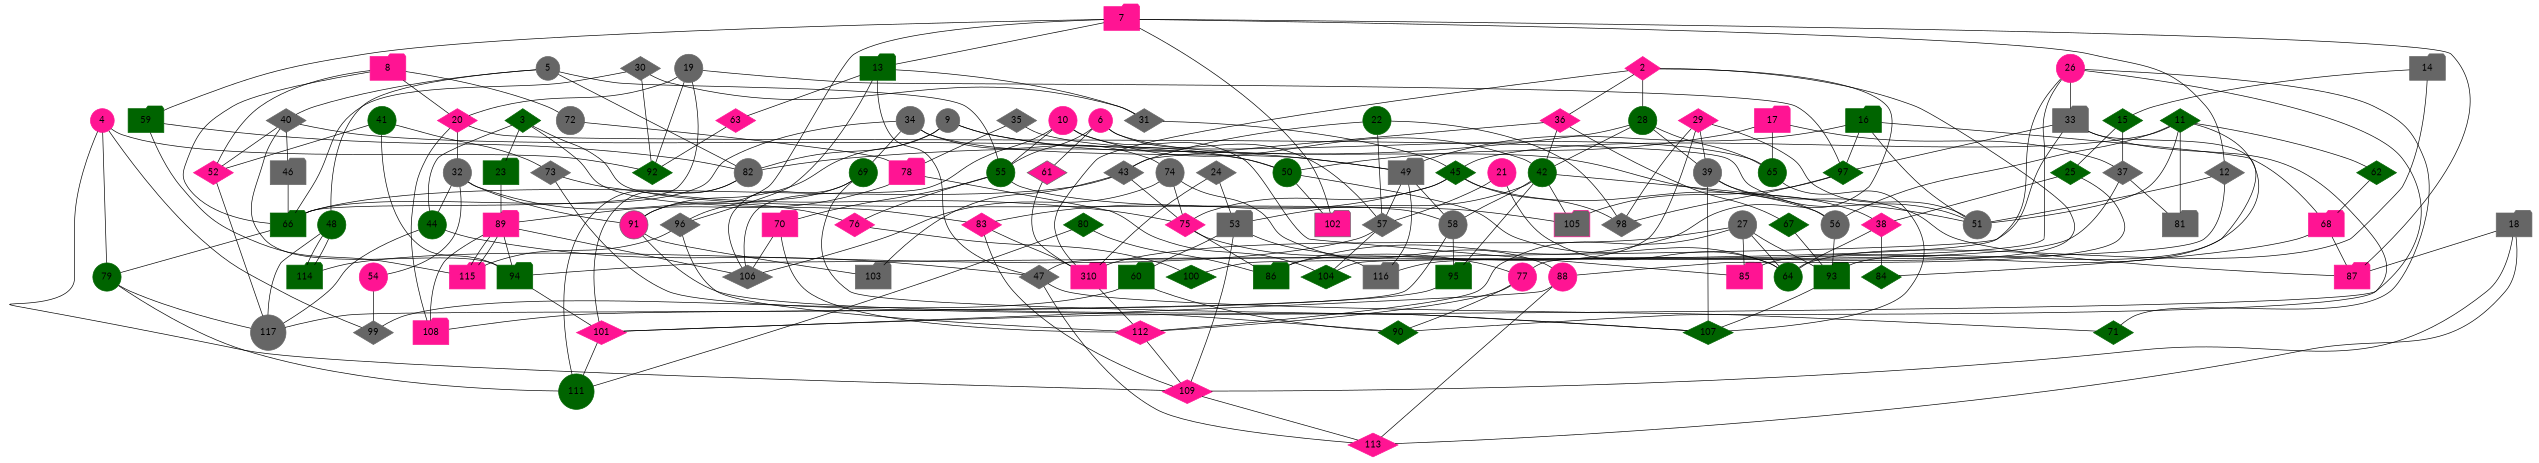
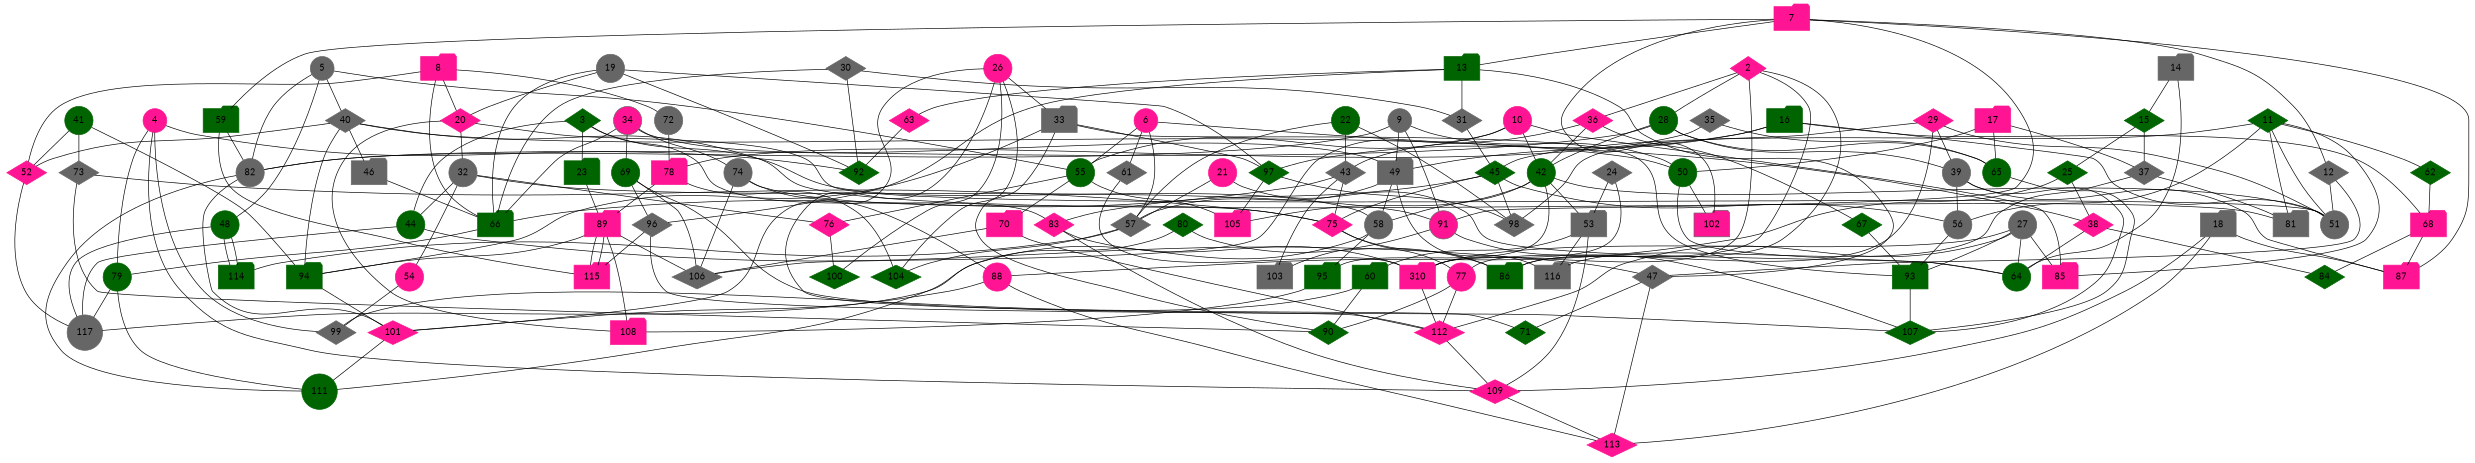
(910, 121) -> (628, 121)
(1047, 173) -> (1127, 173)
none -> (1311, 208)
(1572, 225) -> (1233, 225)
